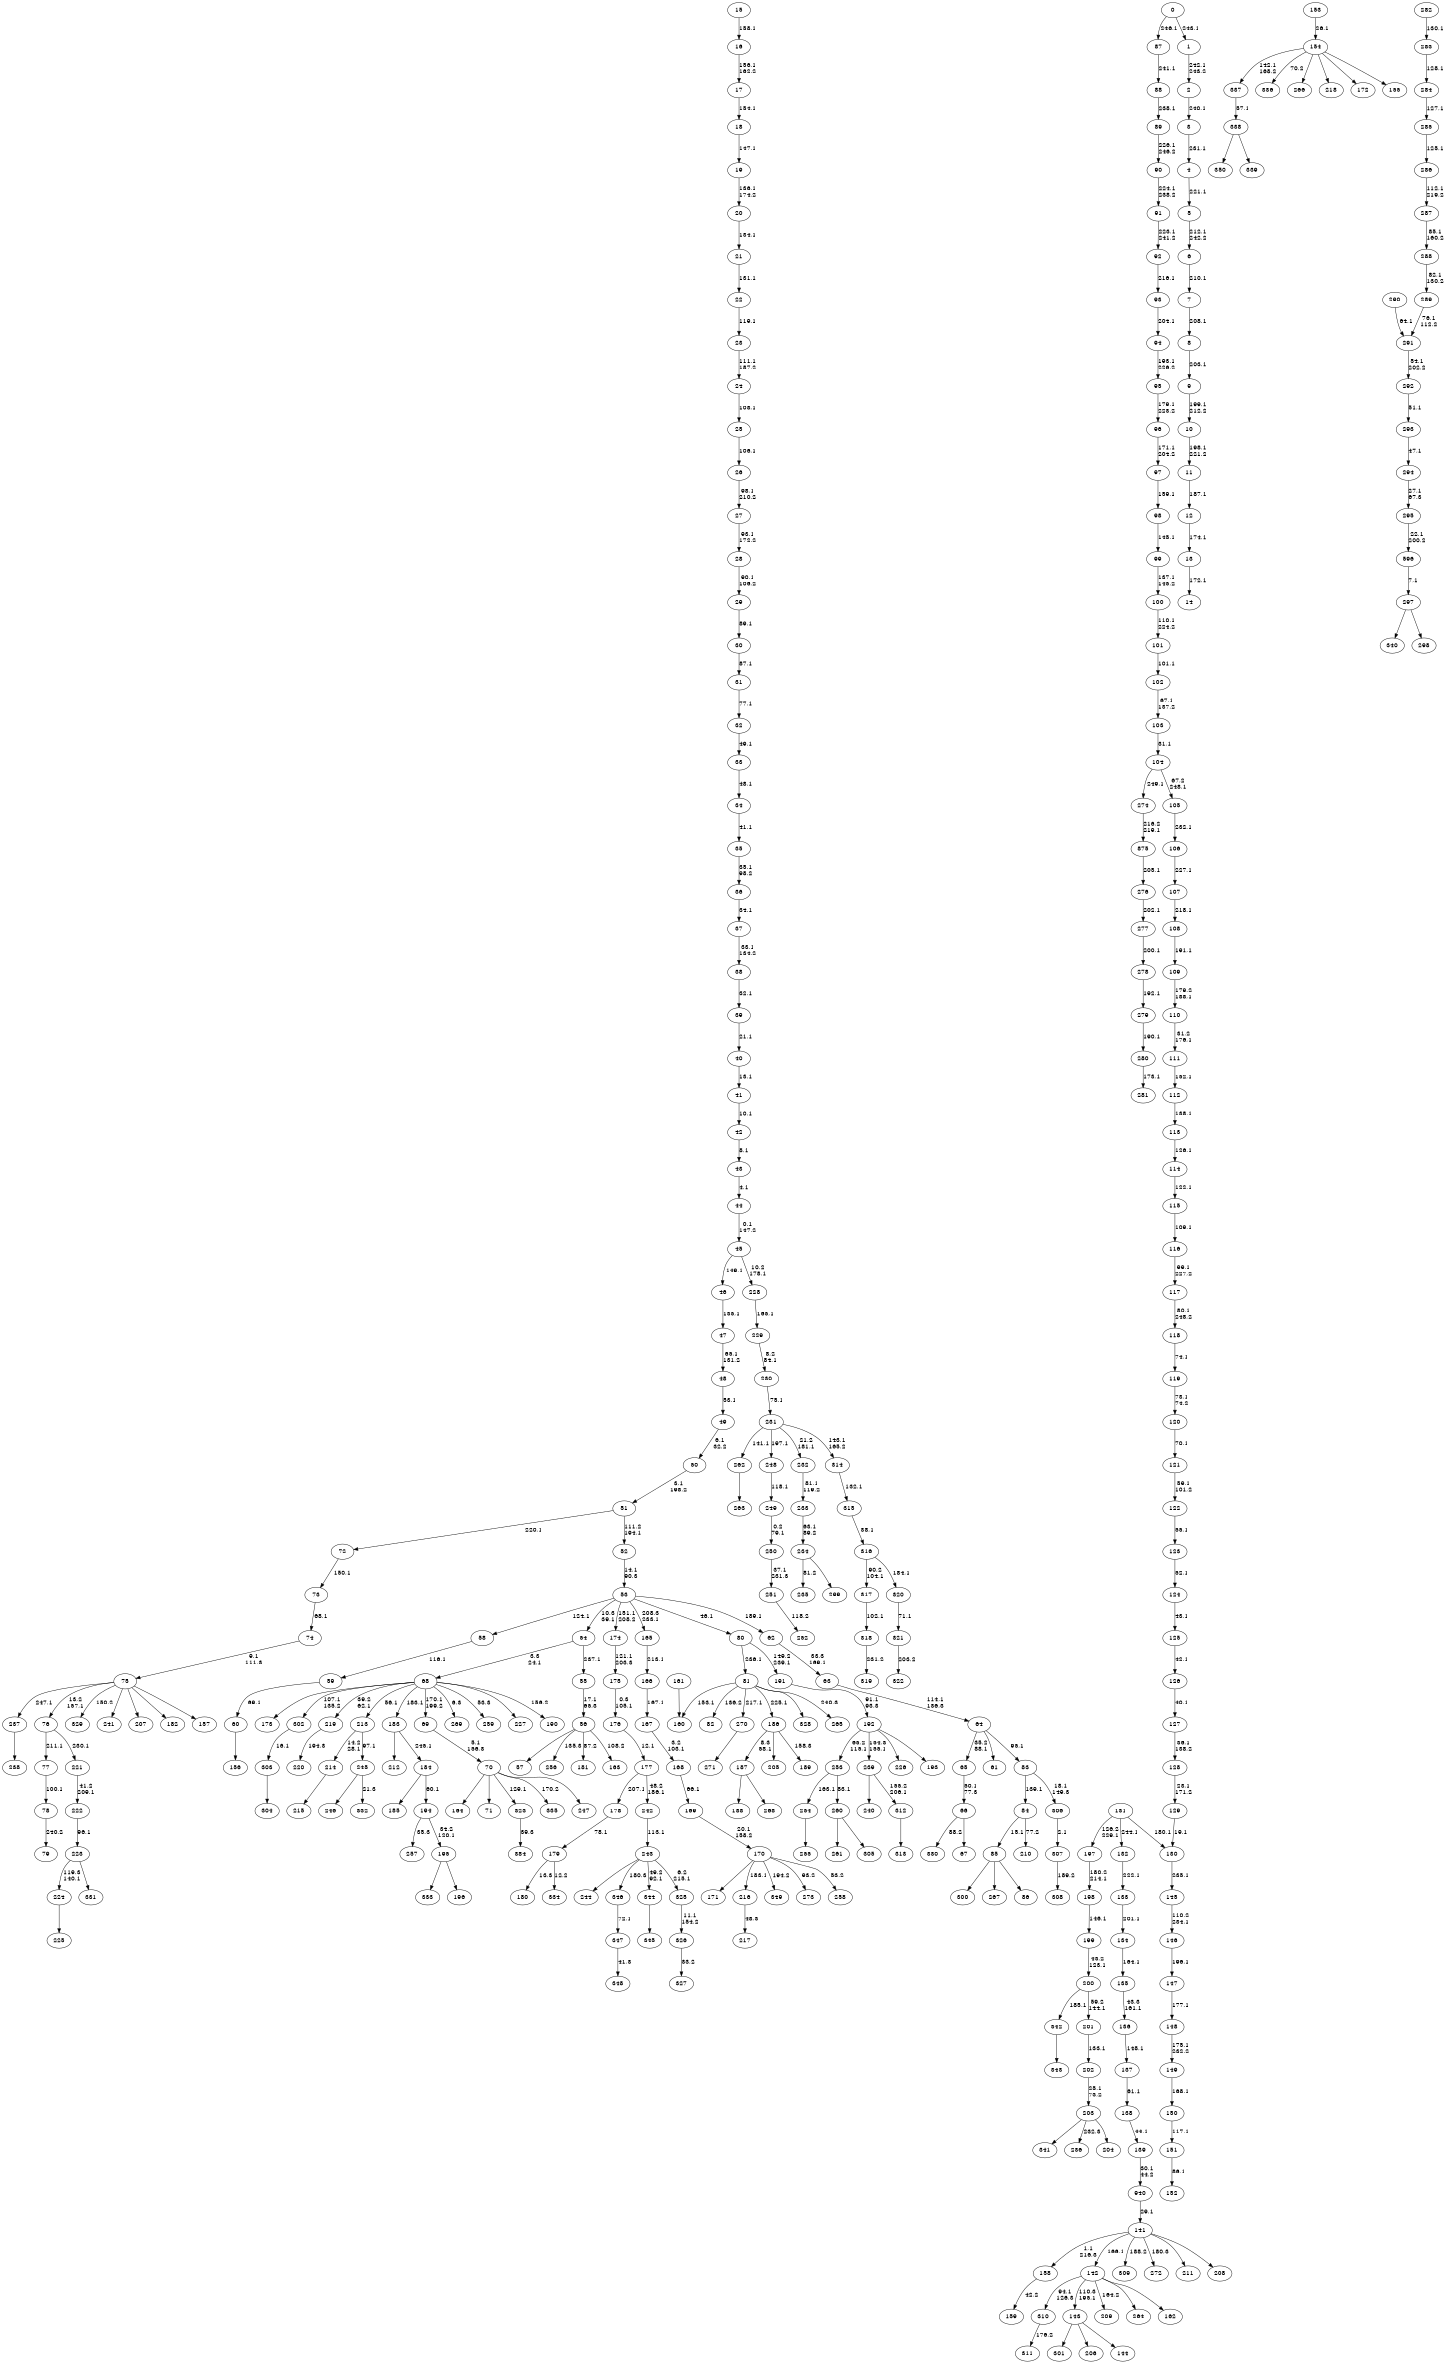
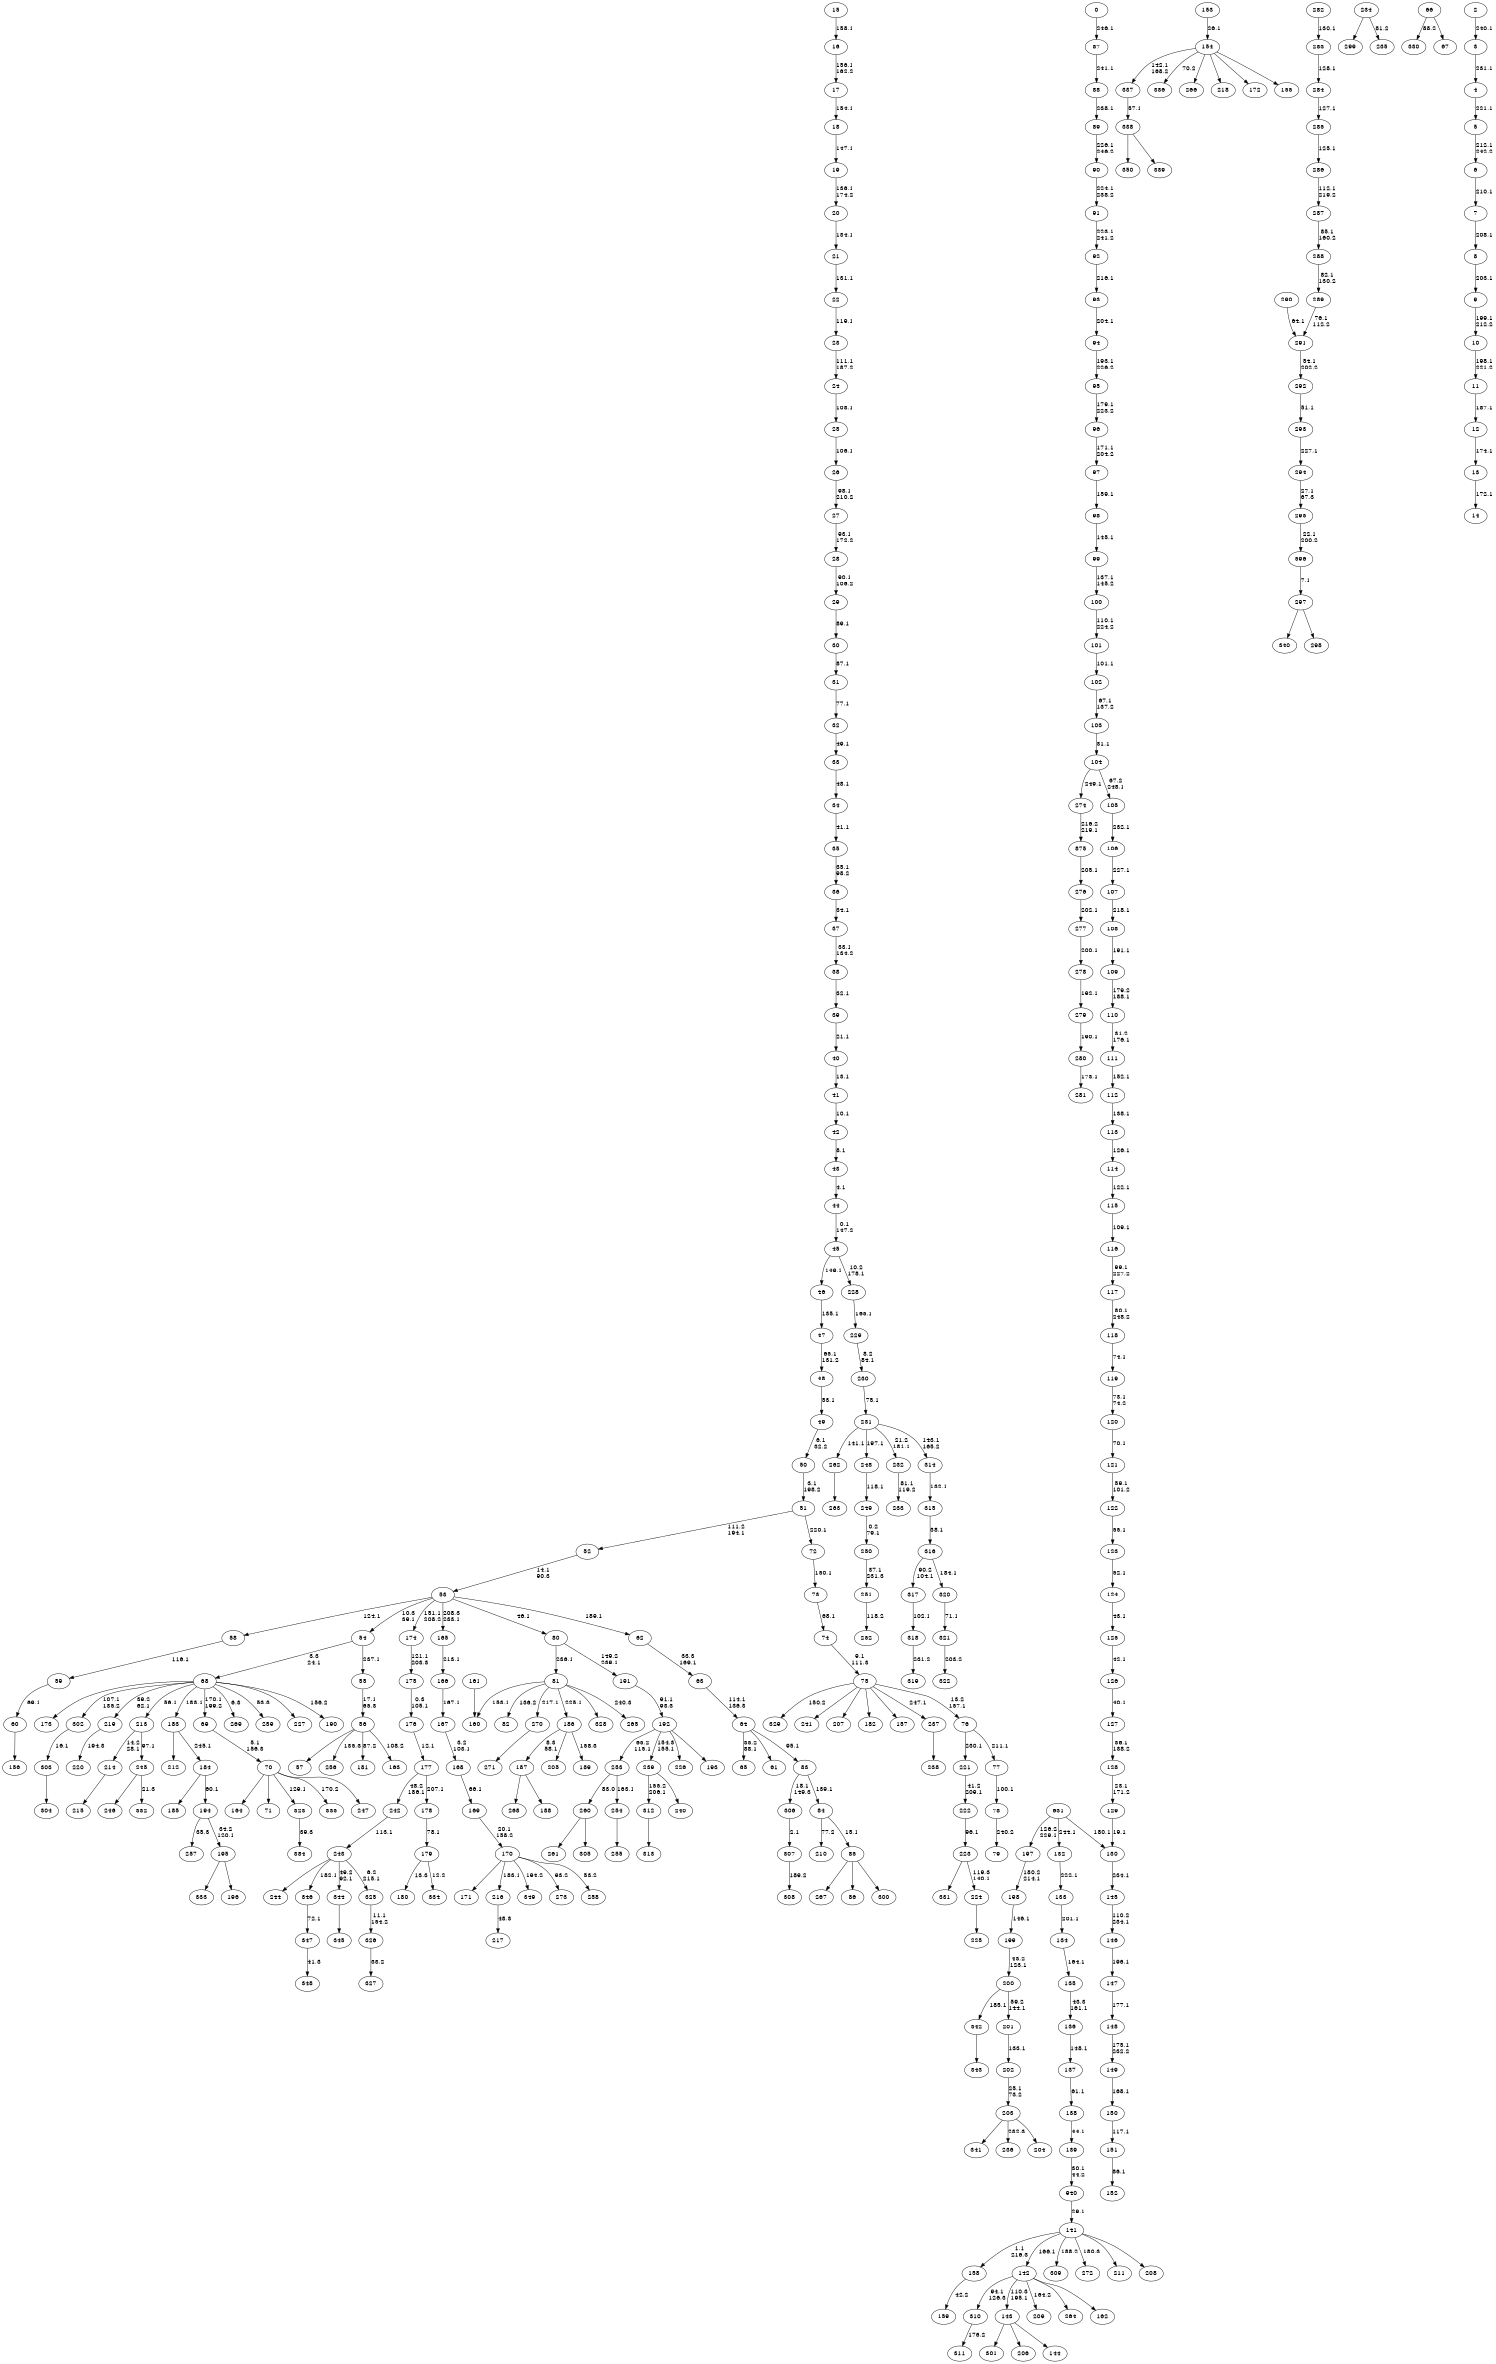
(1189, 47) -> none
(1415, 451) -> (1309, 451)
(803, 1528) -> none
(964, 1787) -> none
(844, 1789) -> (609, 1789)
(1121, 1811) -> (1058, 1811)
(638, 1876) -> (329, 1876)
(1181, 1876) -> (1121, 1876)
